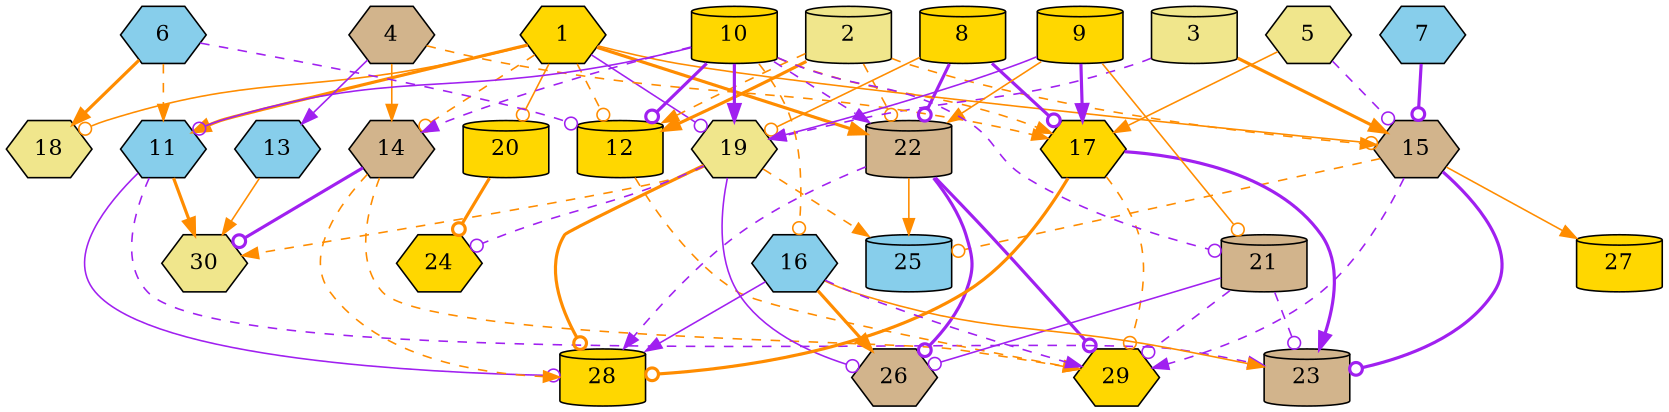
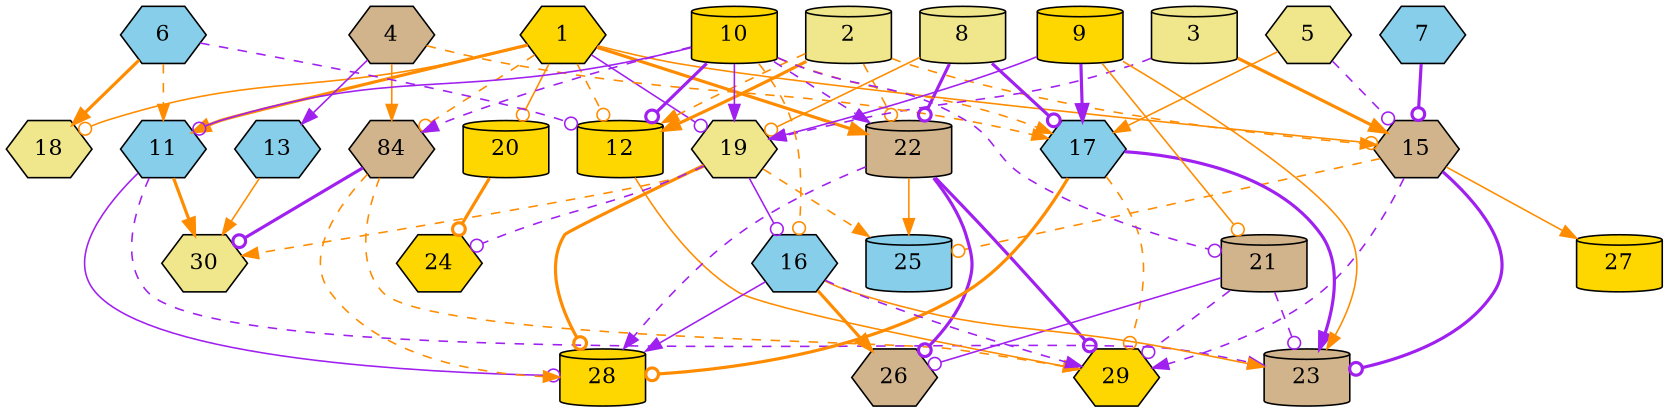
(963, 35) -> (963, 35)
(1021, 75) -> (1279, 164)
(734, 84) -> (734, 84)
(392, 149) -> (392, 149)
(1083, 149) -> (1083, 149)
(750, 308) -> (761, 201)
(824, 317) -> (824, 317)
